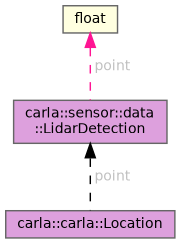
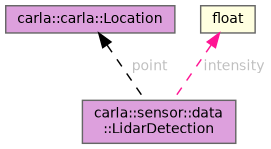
(110, 67) -> (232, 67)
(90, 184) -> (126, 73)
